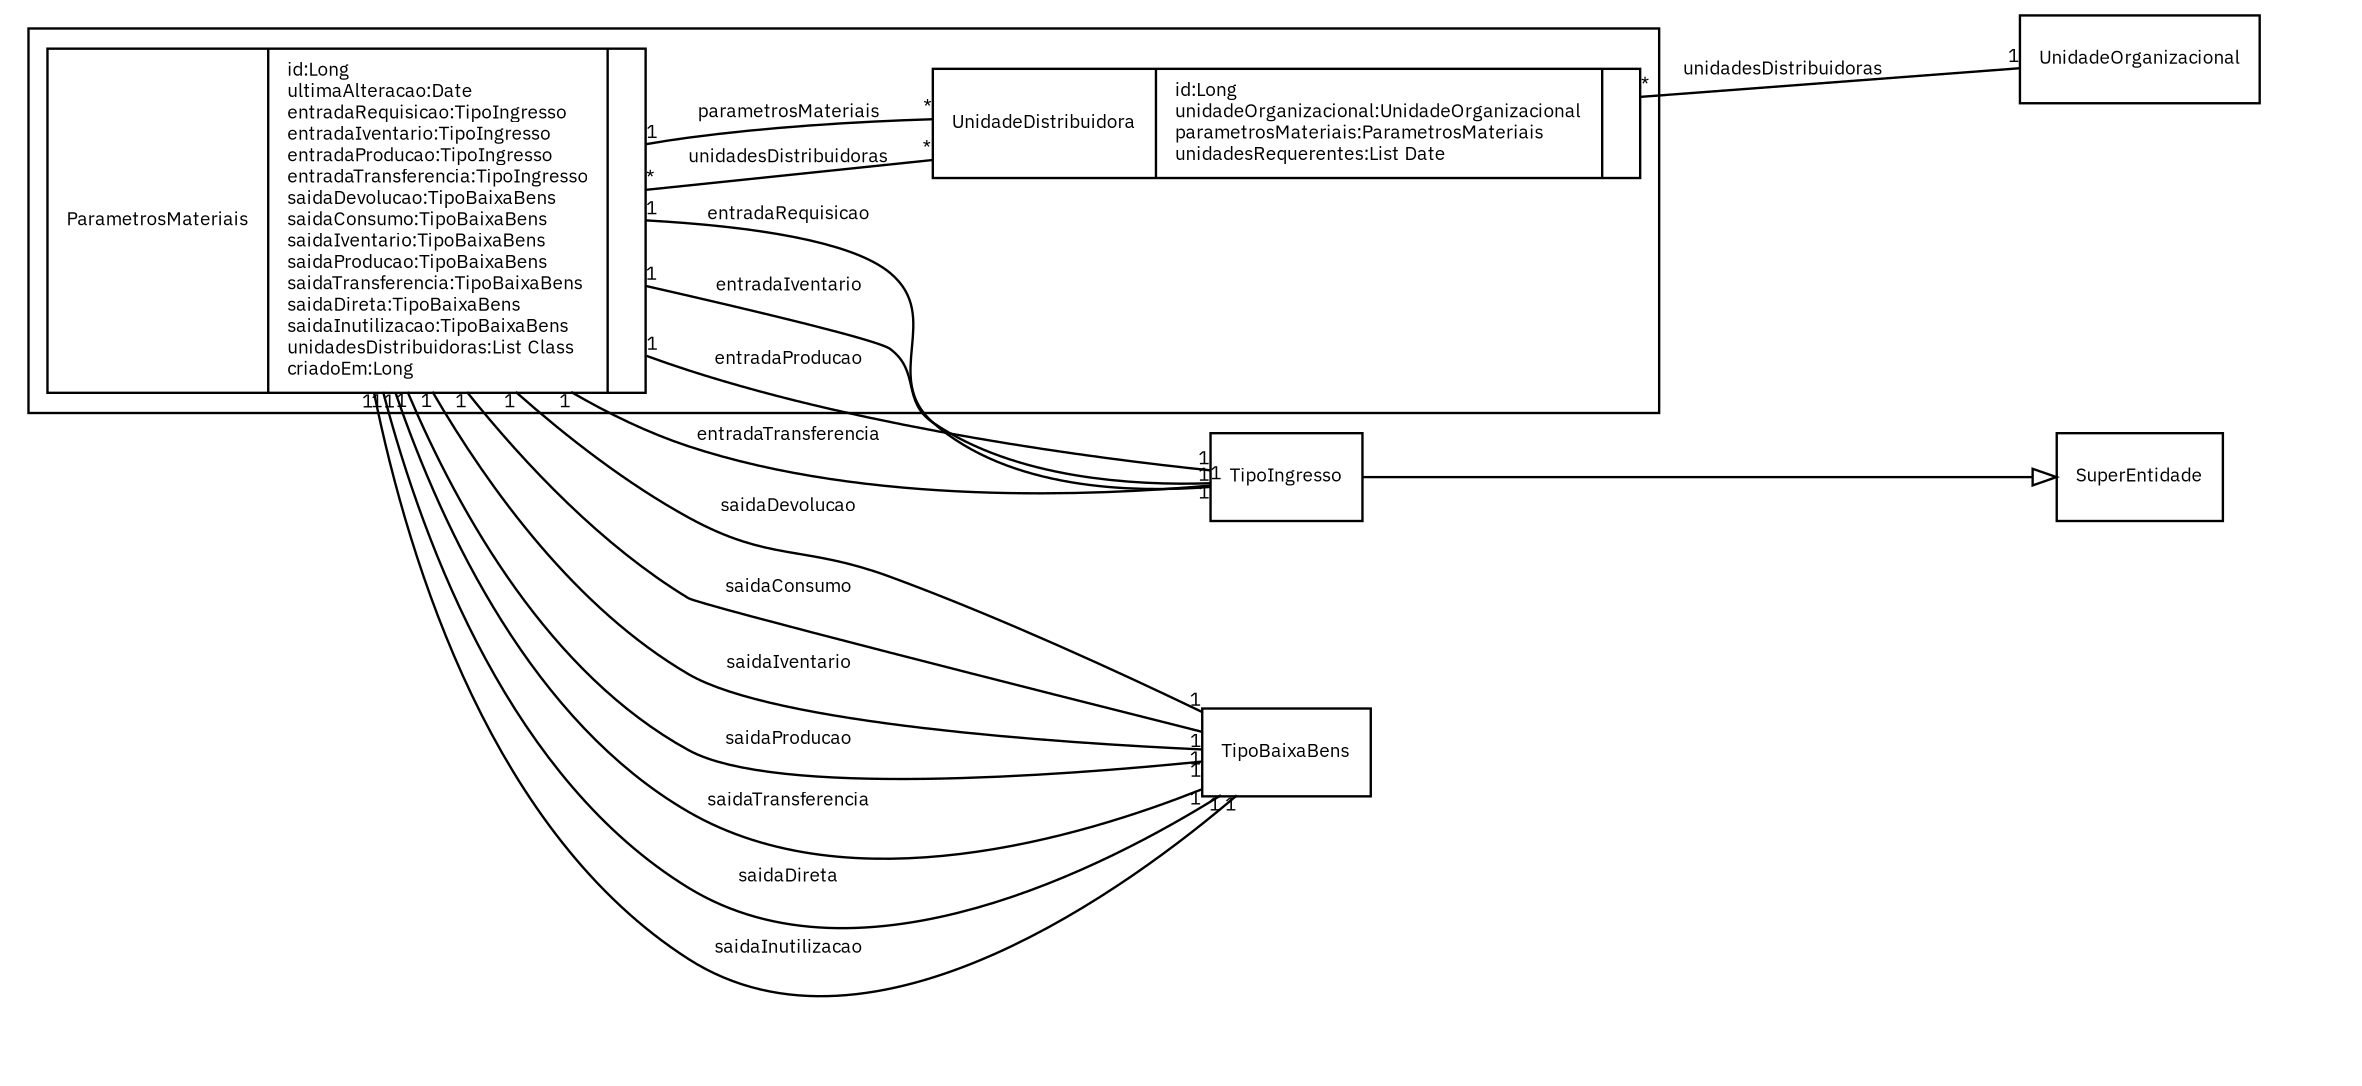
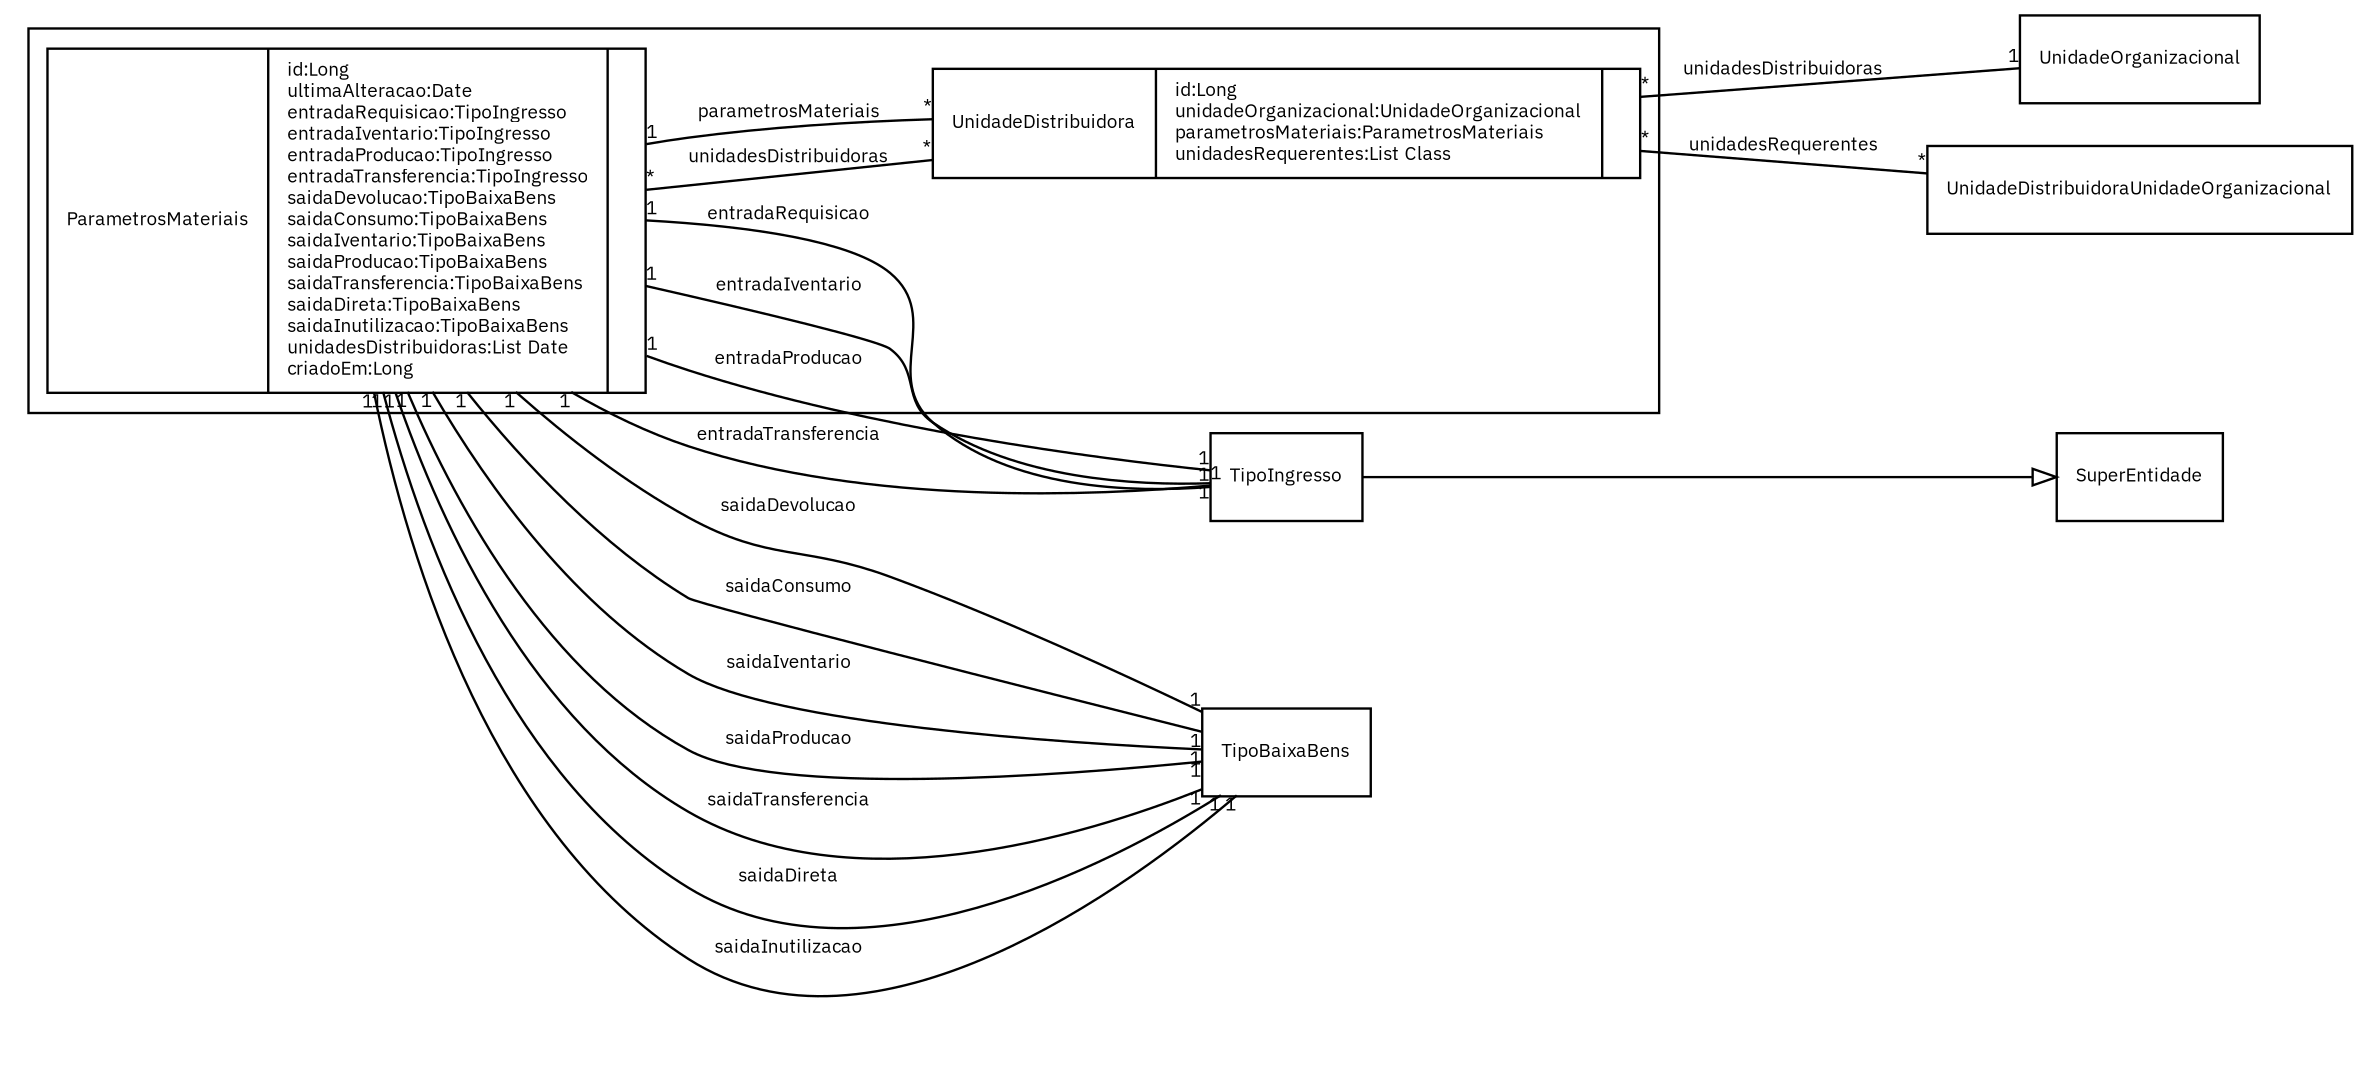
(1311, 154) -> (1314, 154)
none -> (2140, 190)
(431, 348) -> (428, 348)
